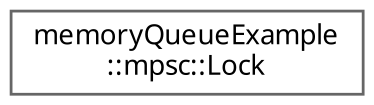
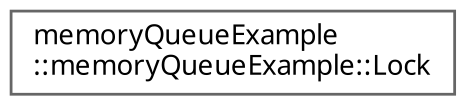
(187, 53) -> (233, 53)
